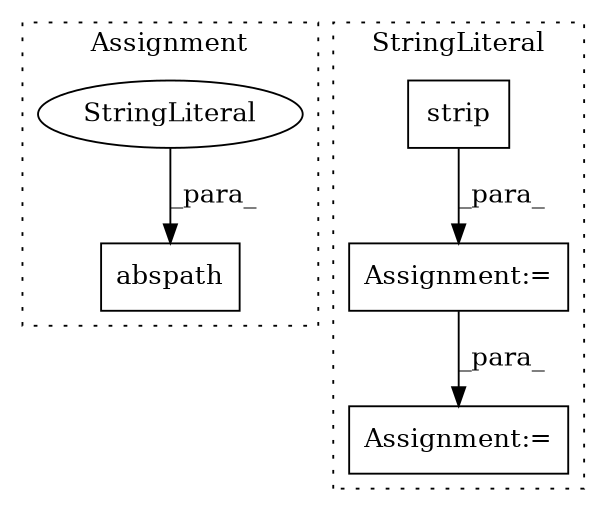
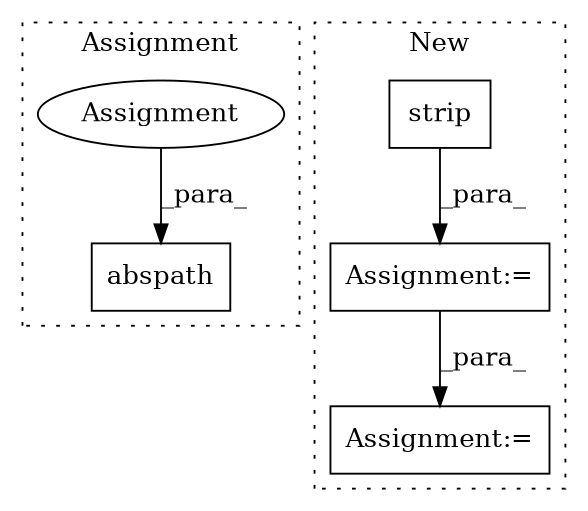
(459, 44) -> (440, 44)
(170, 114) -> (161, 114)
